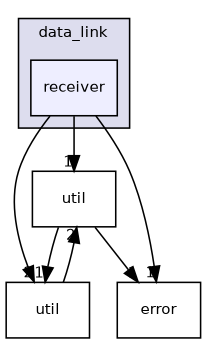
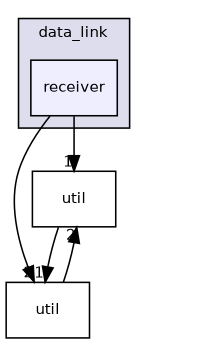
(159, 310) -> none
